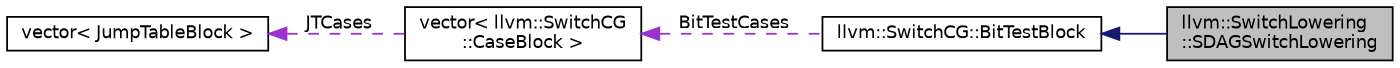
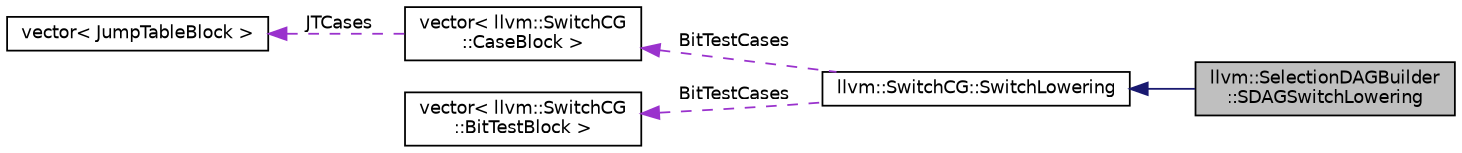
(962, 34) -> (976, 89)
(1280, 34) -> (1325, 89)
none -> (523, 119)
